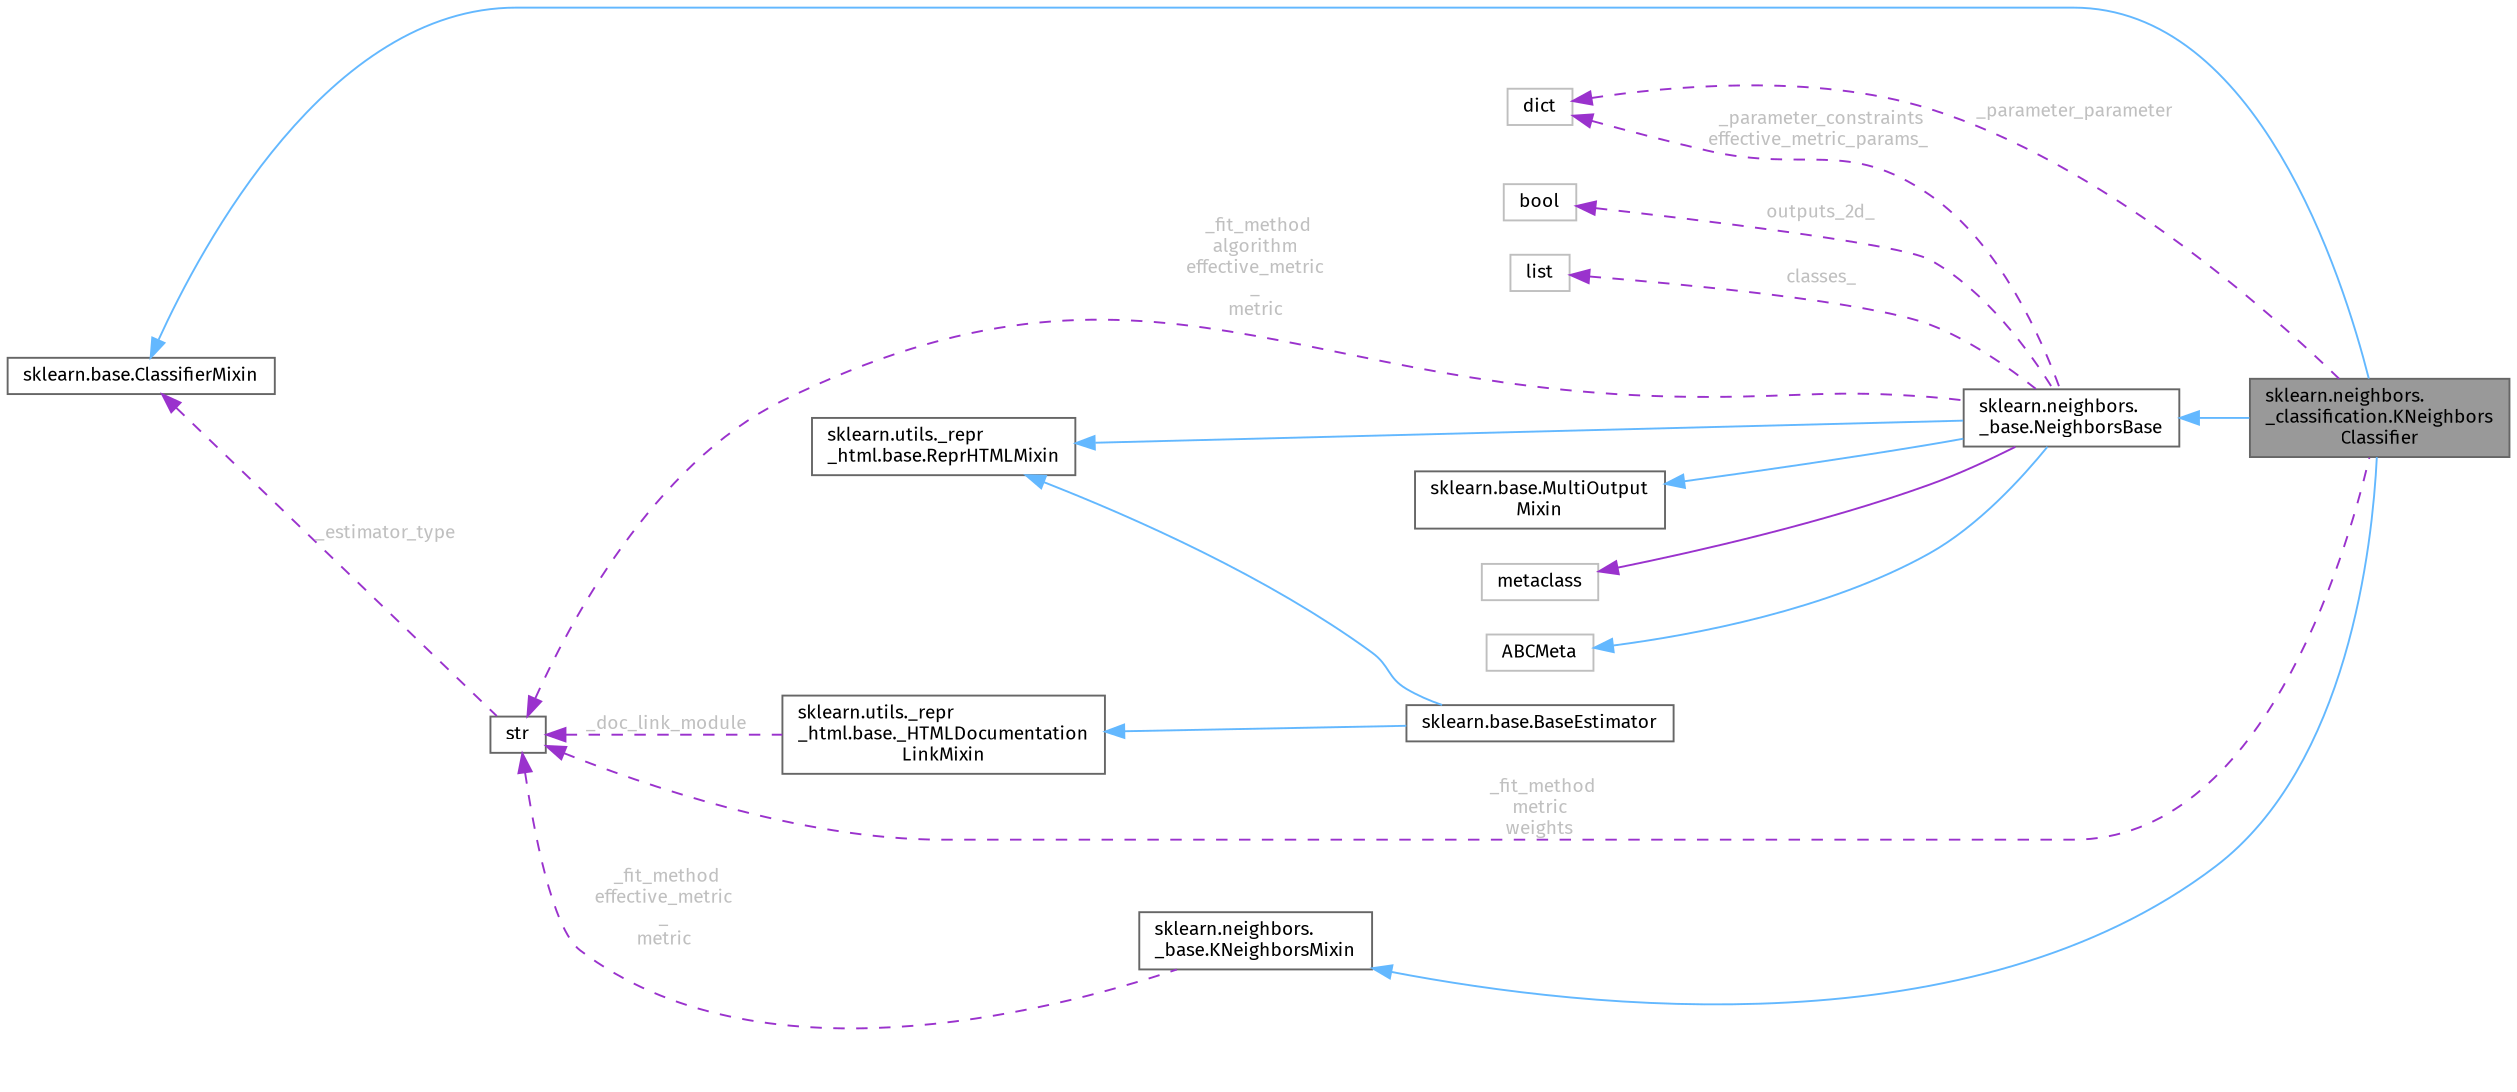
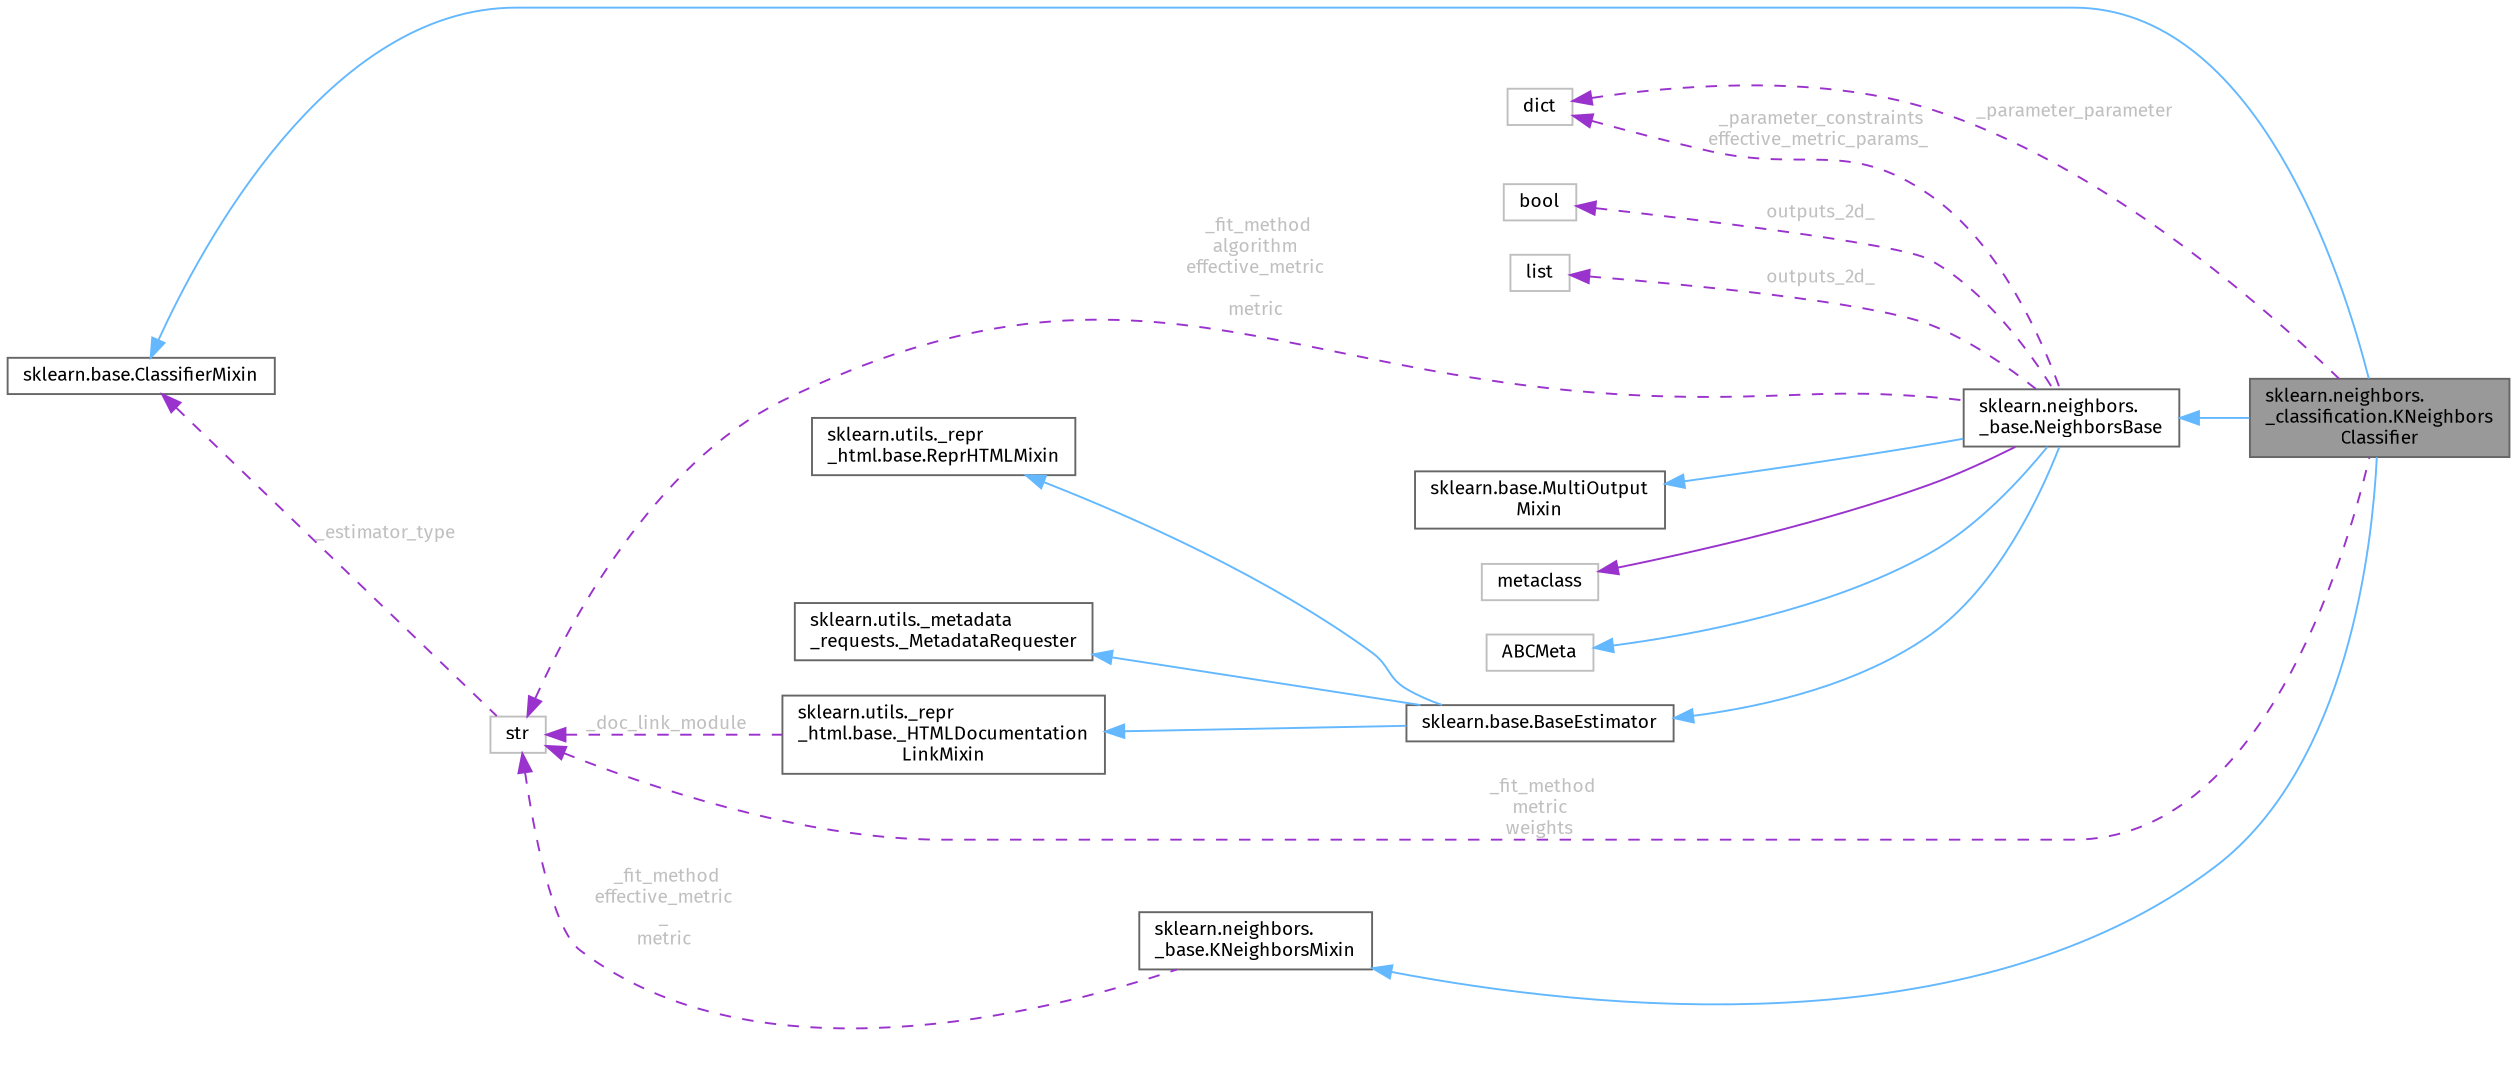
(1819, 278) -> (1819, 278)
(1529, 432) -> (1921, 641)
none -> (944, 632)
(518, 735) -> (518, 735)
